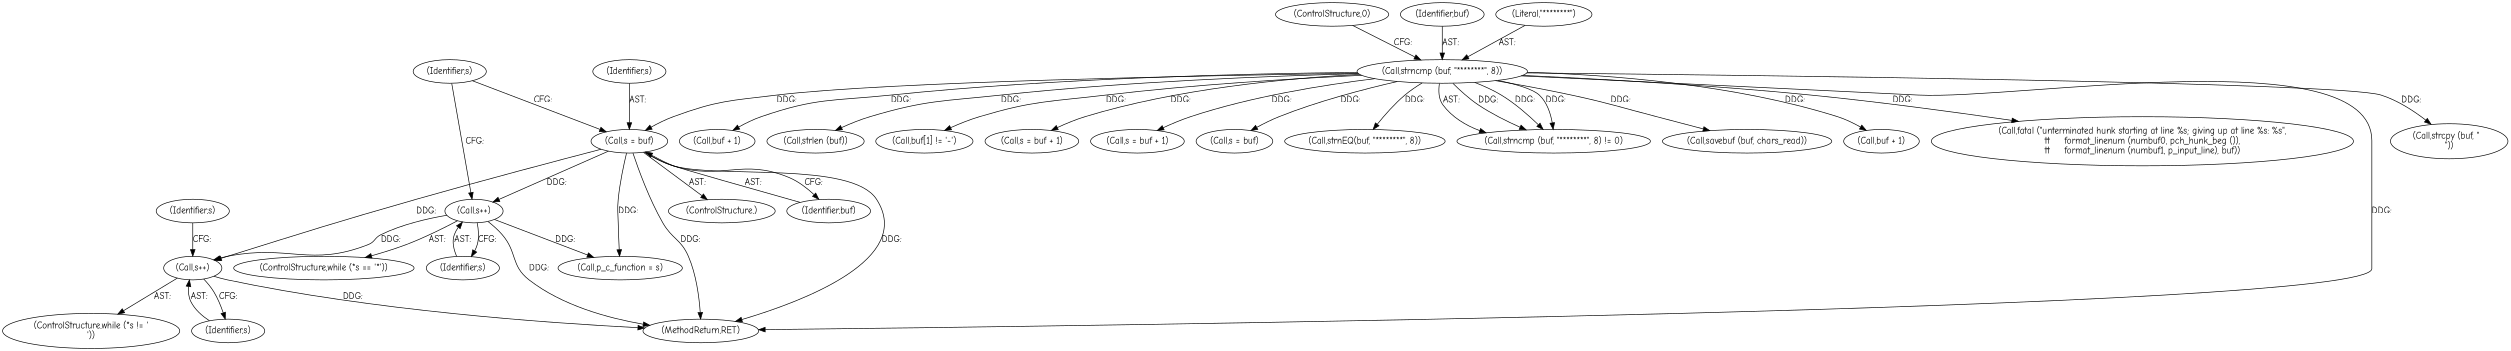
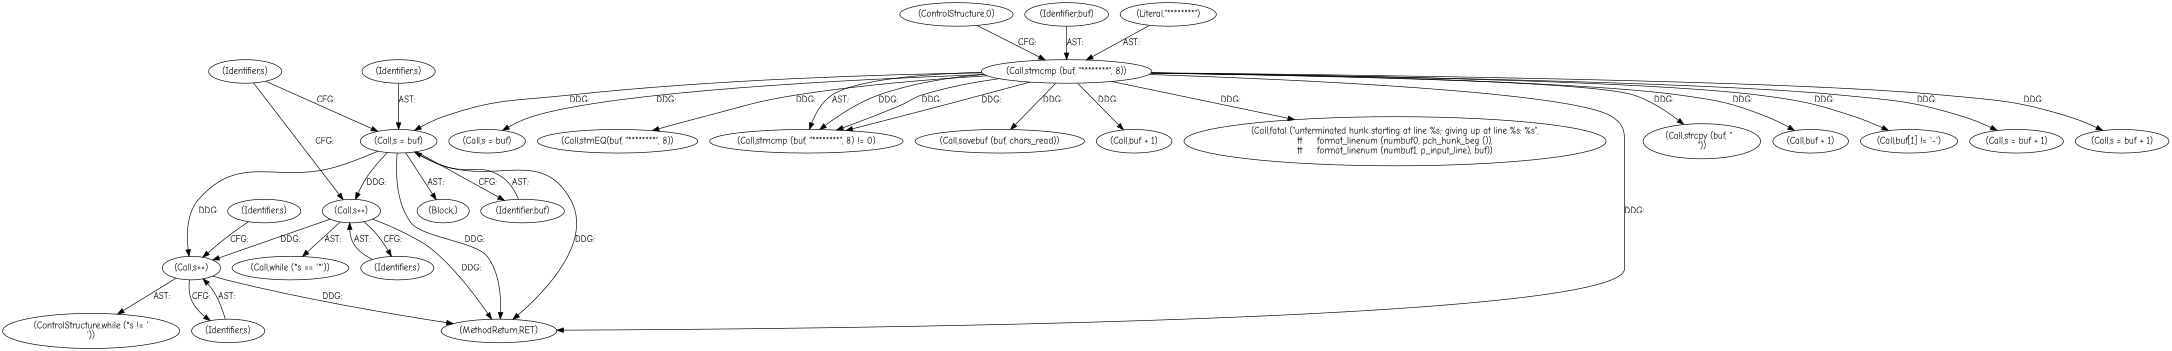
(816, 141) -> none
(722, 211) -> (443, 211)
(324, 268) -> (290, 268)
(620, 268) -> none
